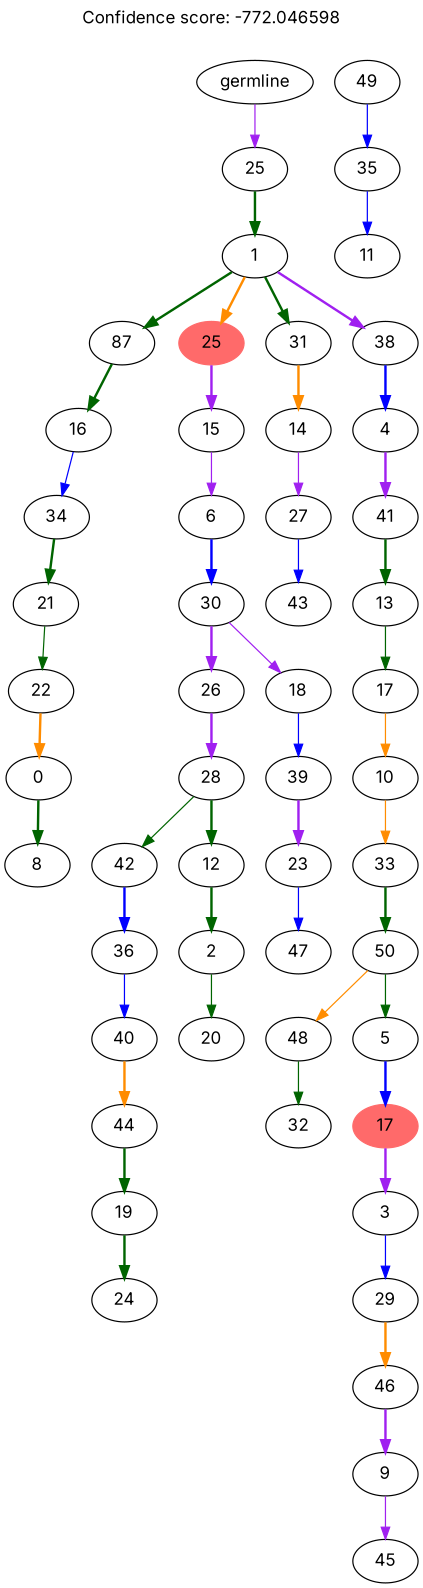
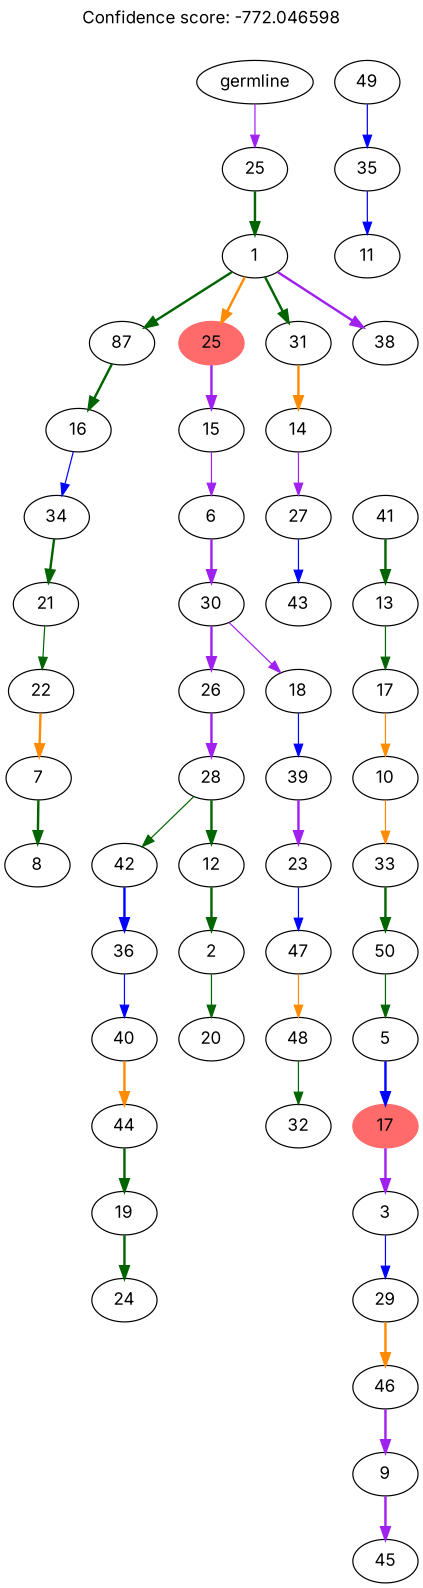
(385, 430) -> none
(211, 555) -> (211, 555)
(39, 778) -> (39, 778)
(346, 991) -> (298, 990)
(385, 1512) -> (385, 1512)
